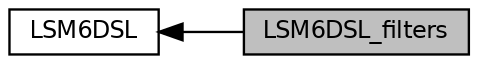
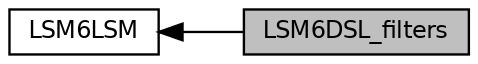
(84, 32) -> (84, 32)
